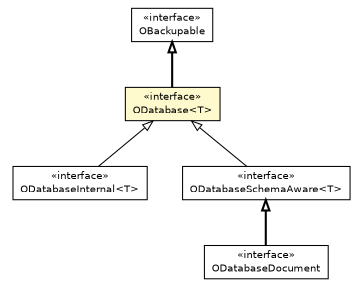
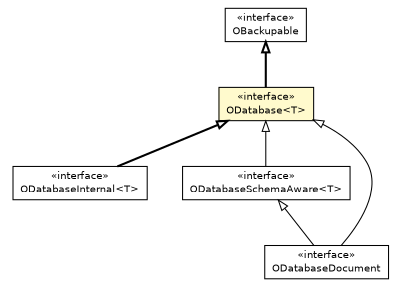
(122, 147) -> (168, 146)
none -> (371, 178)
(266, 228) -> (299, 227)
